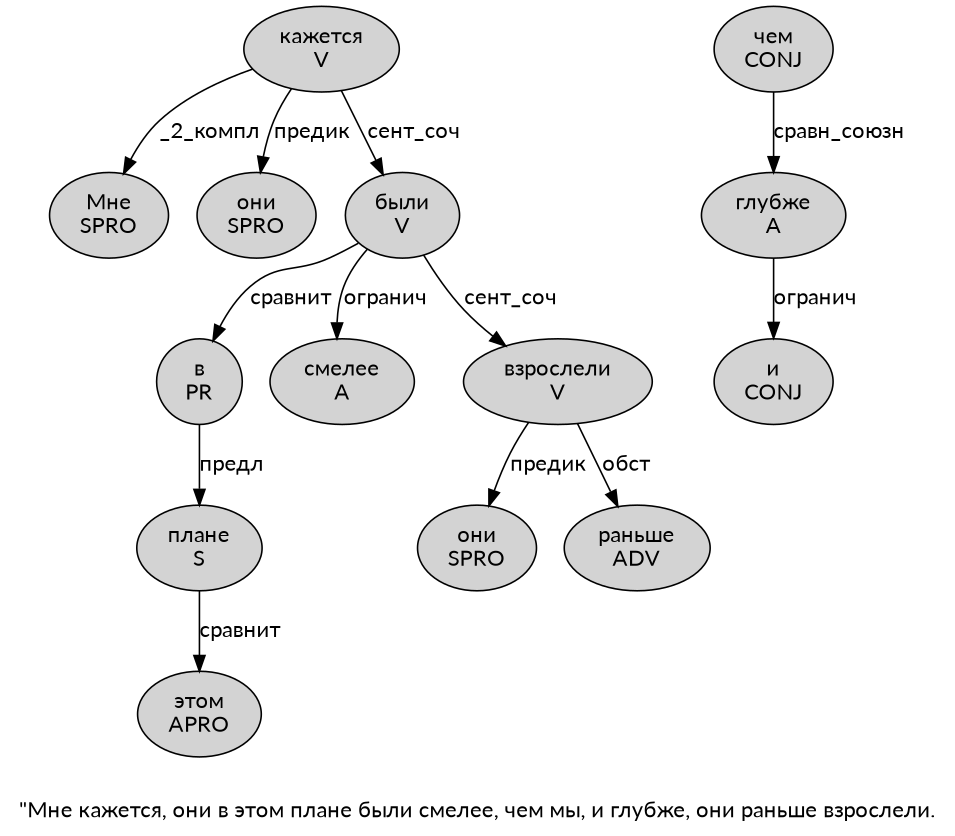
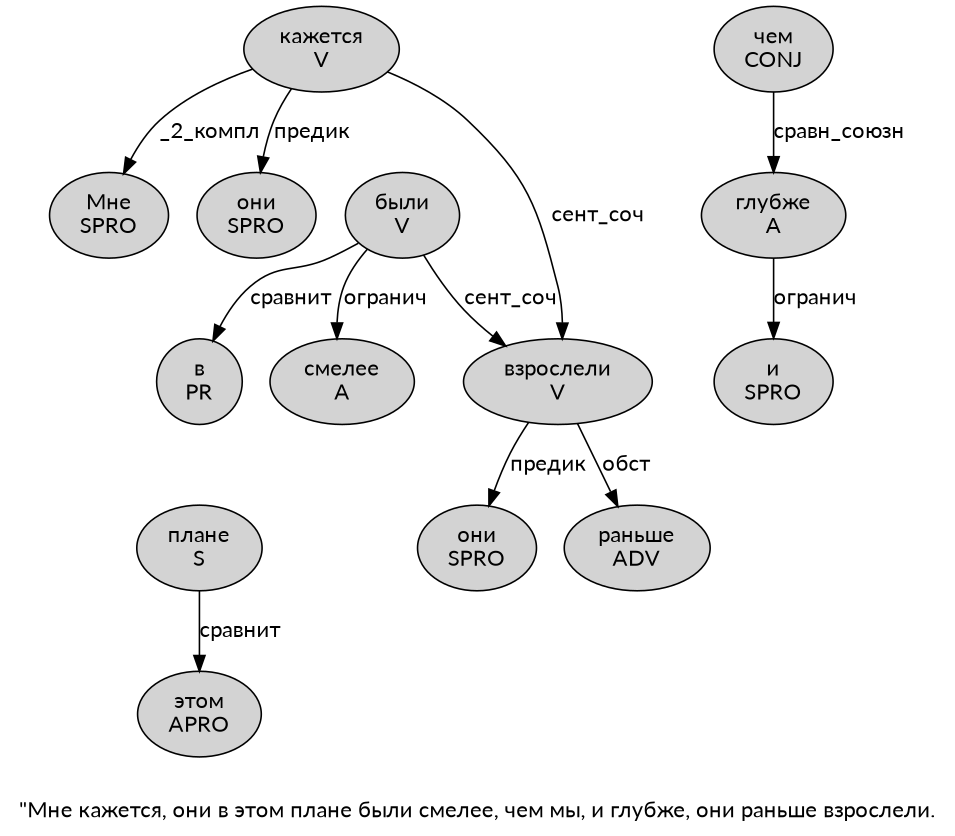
(359, 126) -> (513, 171)
(774, 382) -> (774, 382)
(199, 457) -> none
